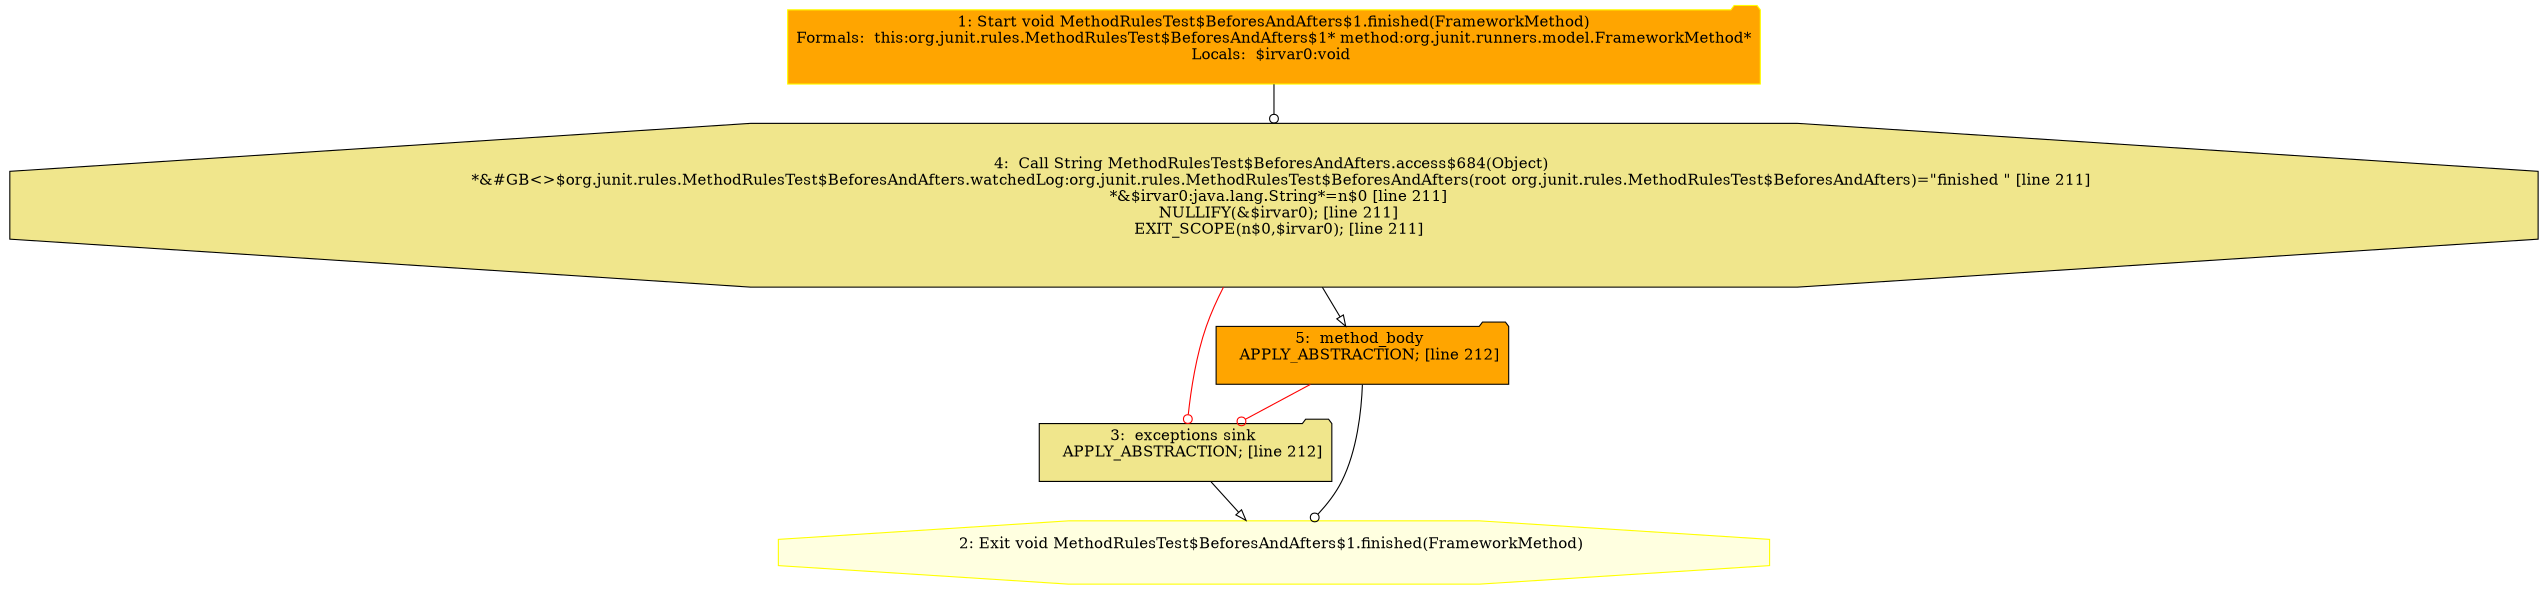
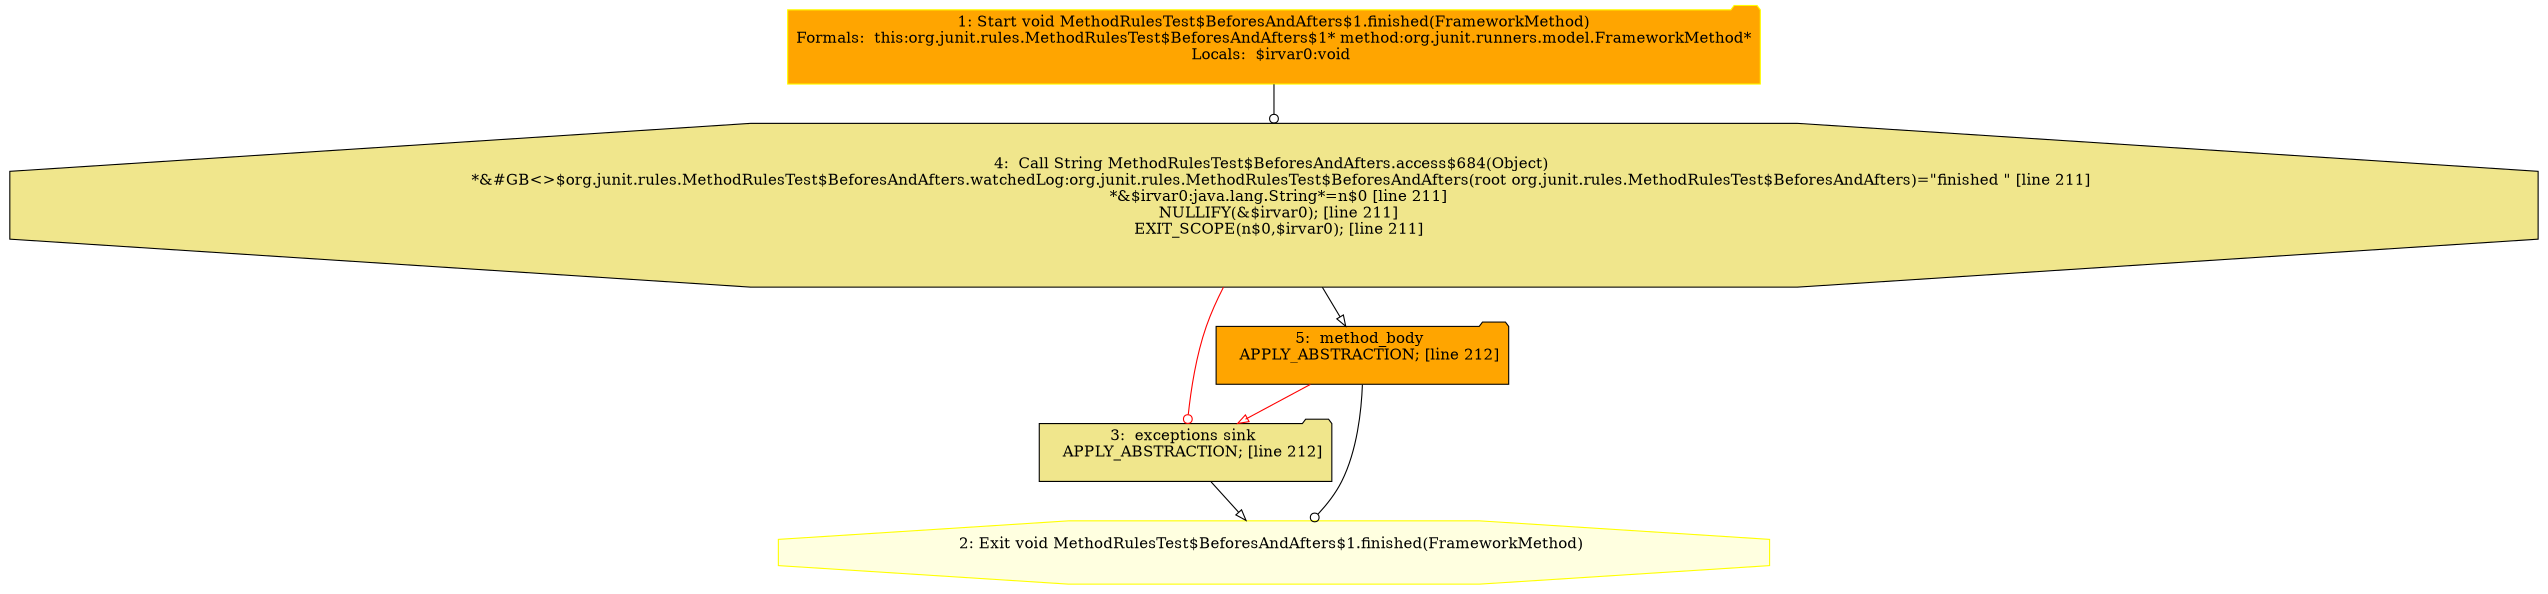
(1278, 402) -> (1278, 402)
